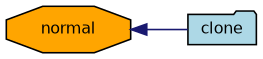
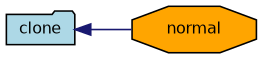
(167, 30) -> (111, 30)
